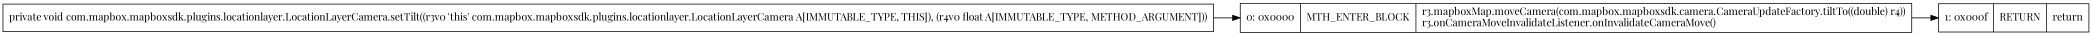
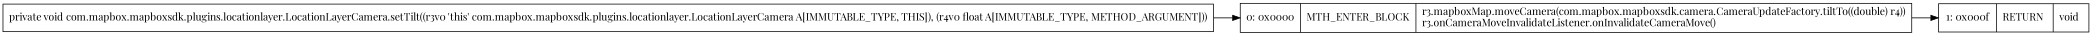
(2068, 17) -> (2069, 17)
